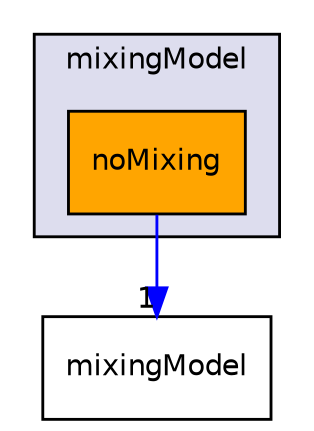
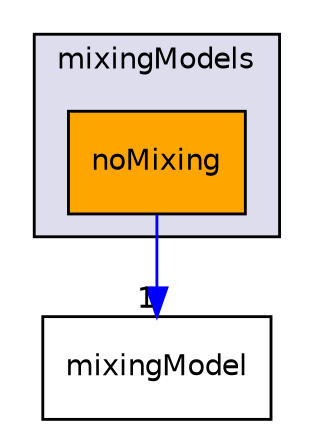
(157, 61) -> (157, 61)
